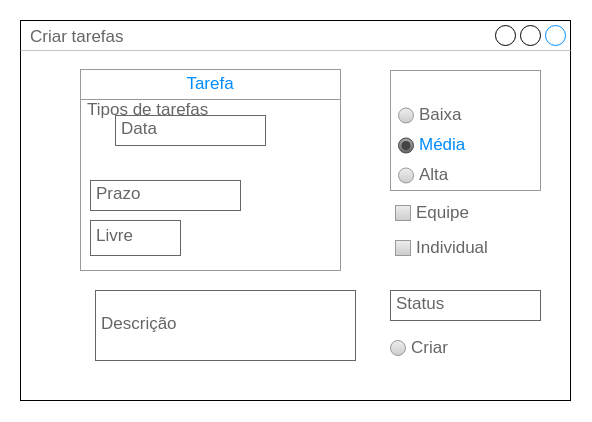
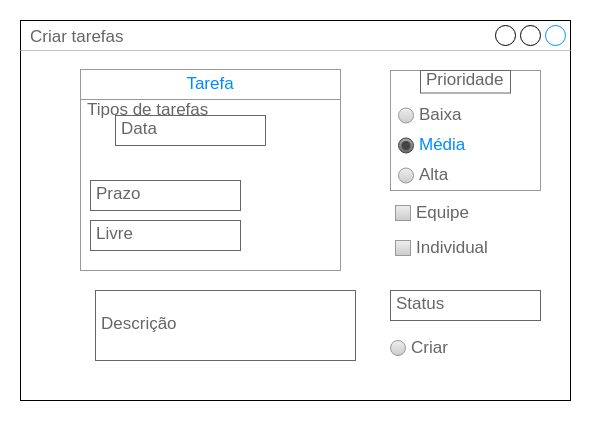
none -> (466, 82)
(136, 238) -> (166, 236)
